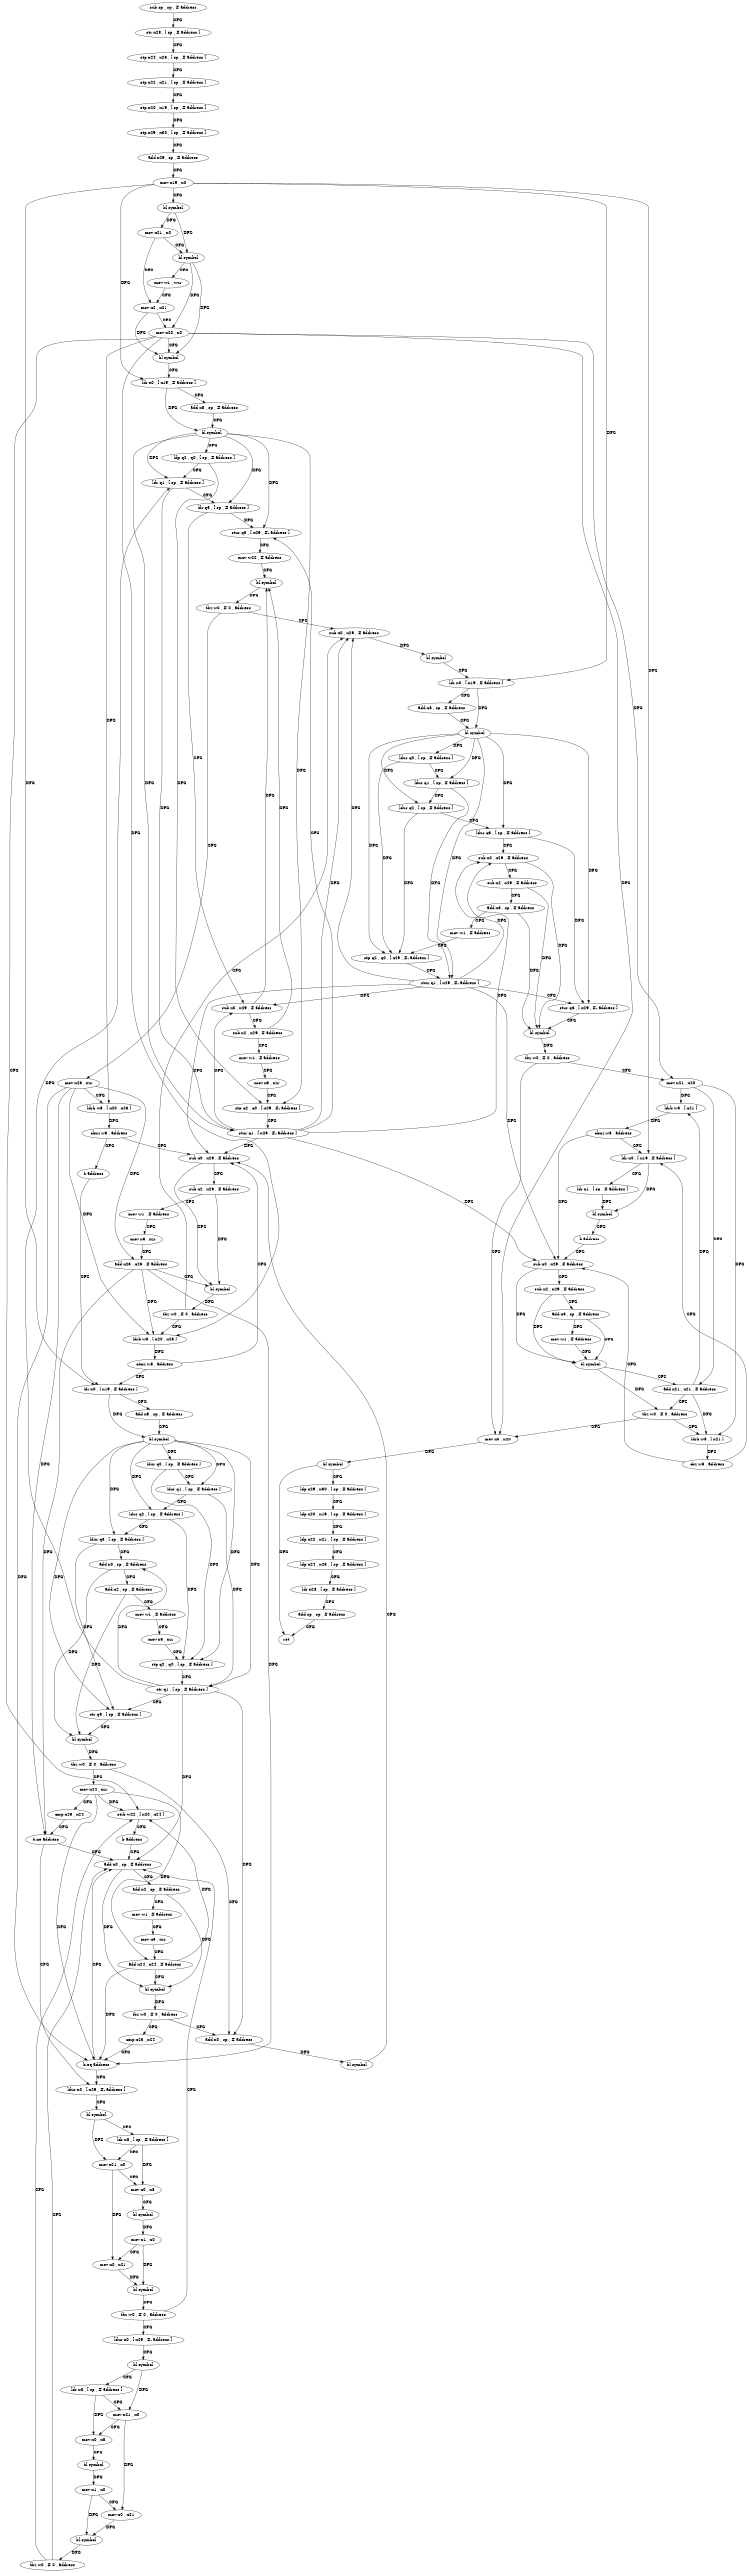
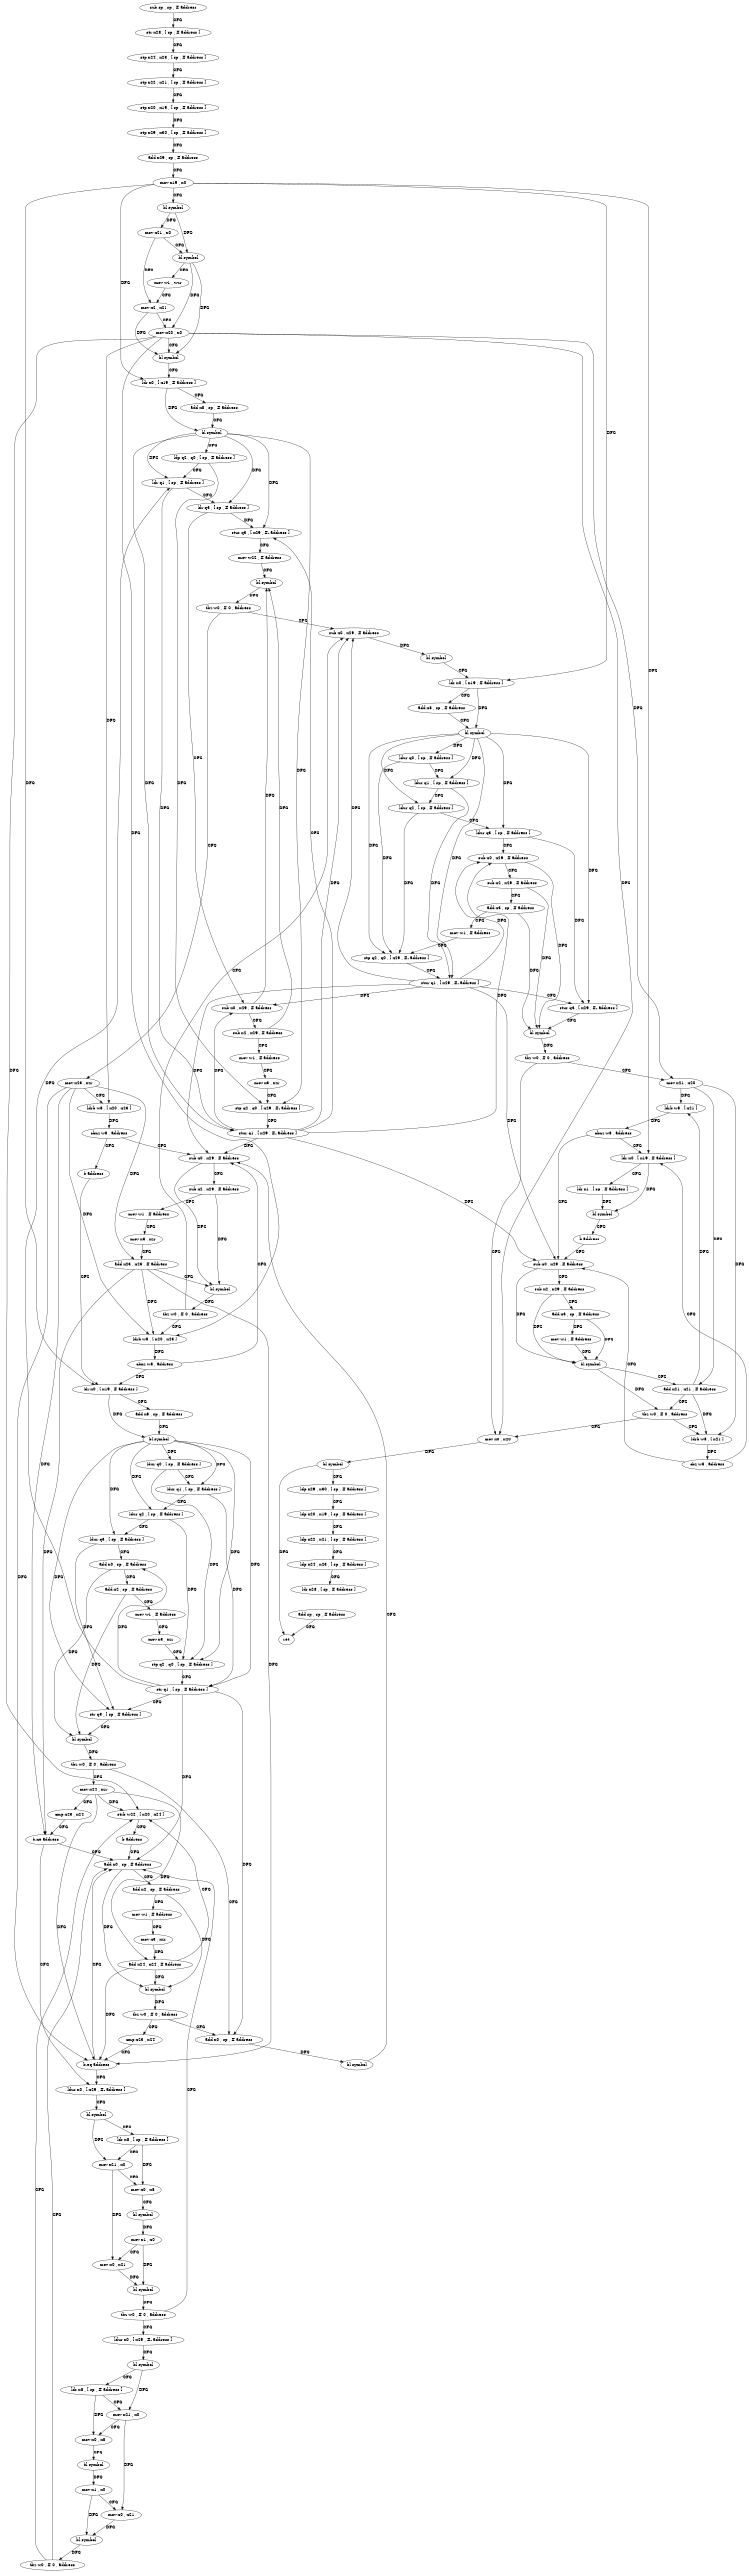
(14, 1071) -> (14, 1071)
(326, 1601) -> none
(206, 1890) -> (206, 1890)
